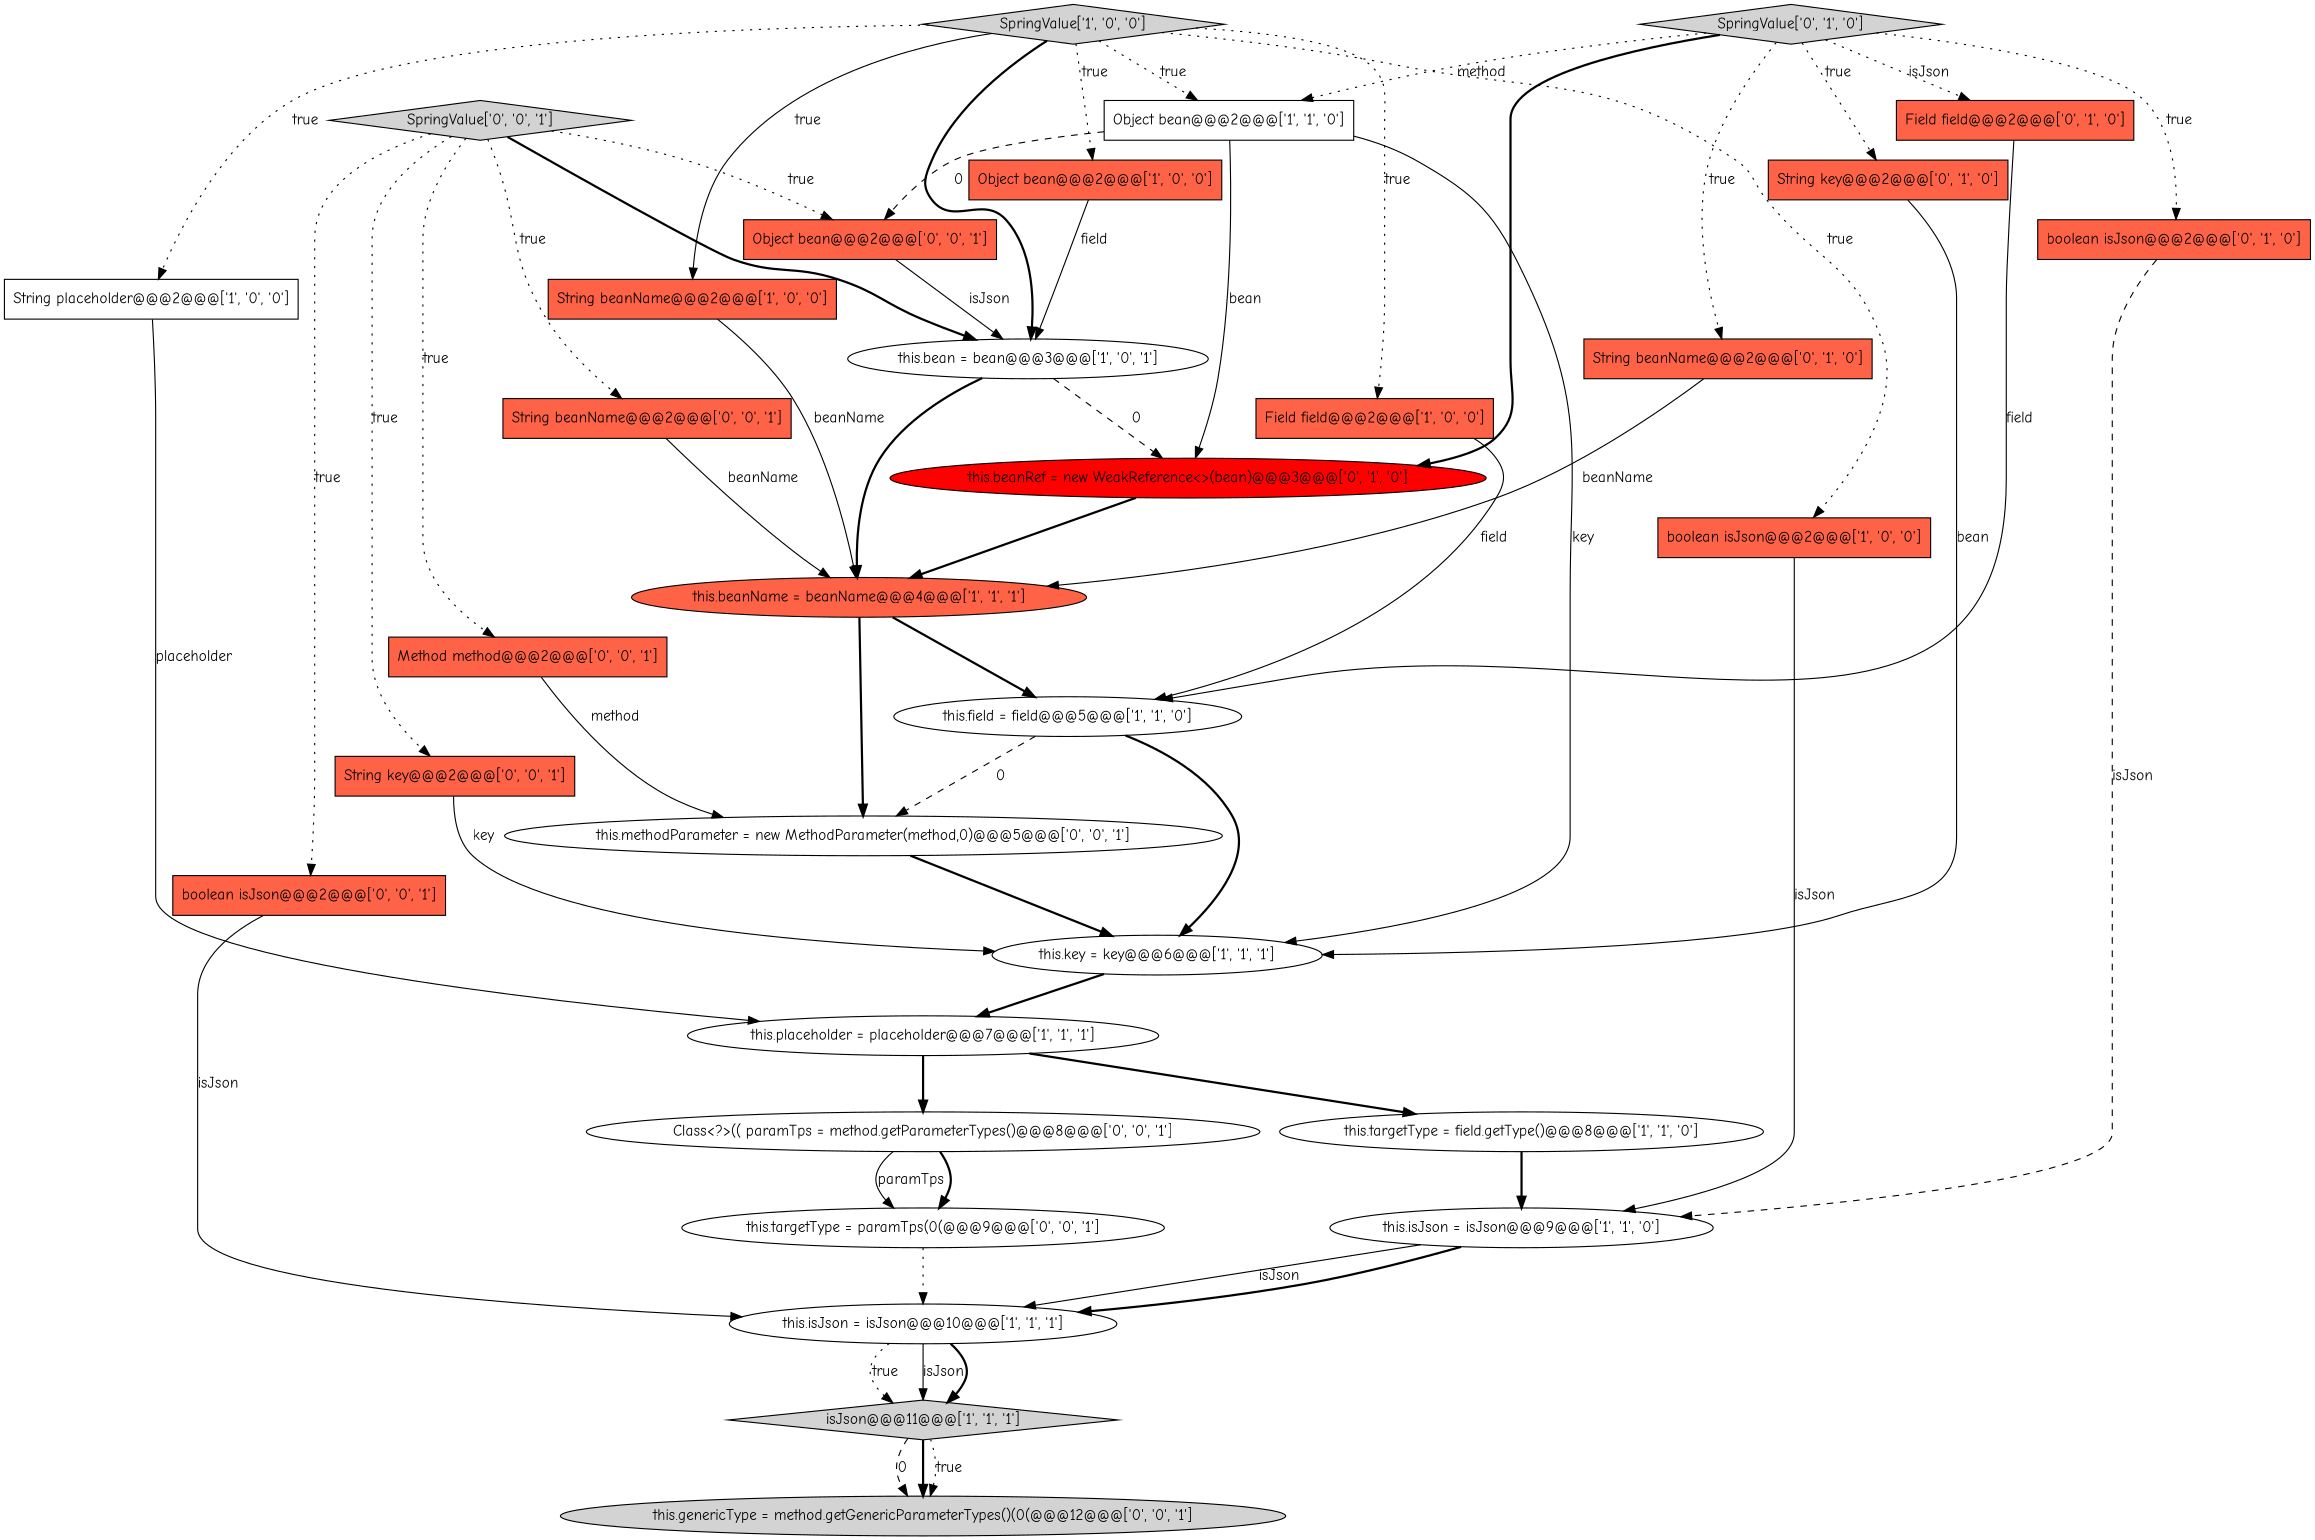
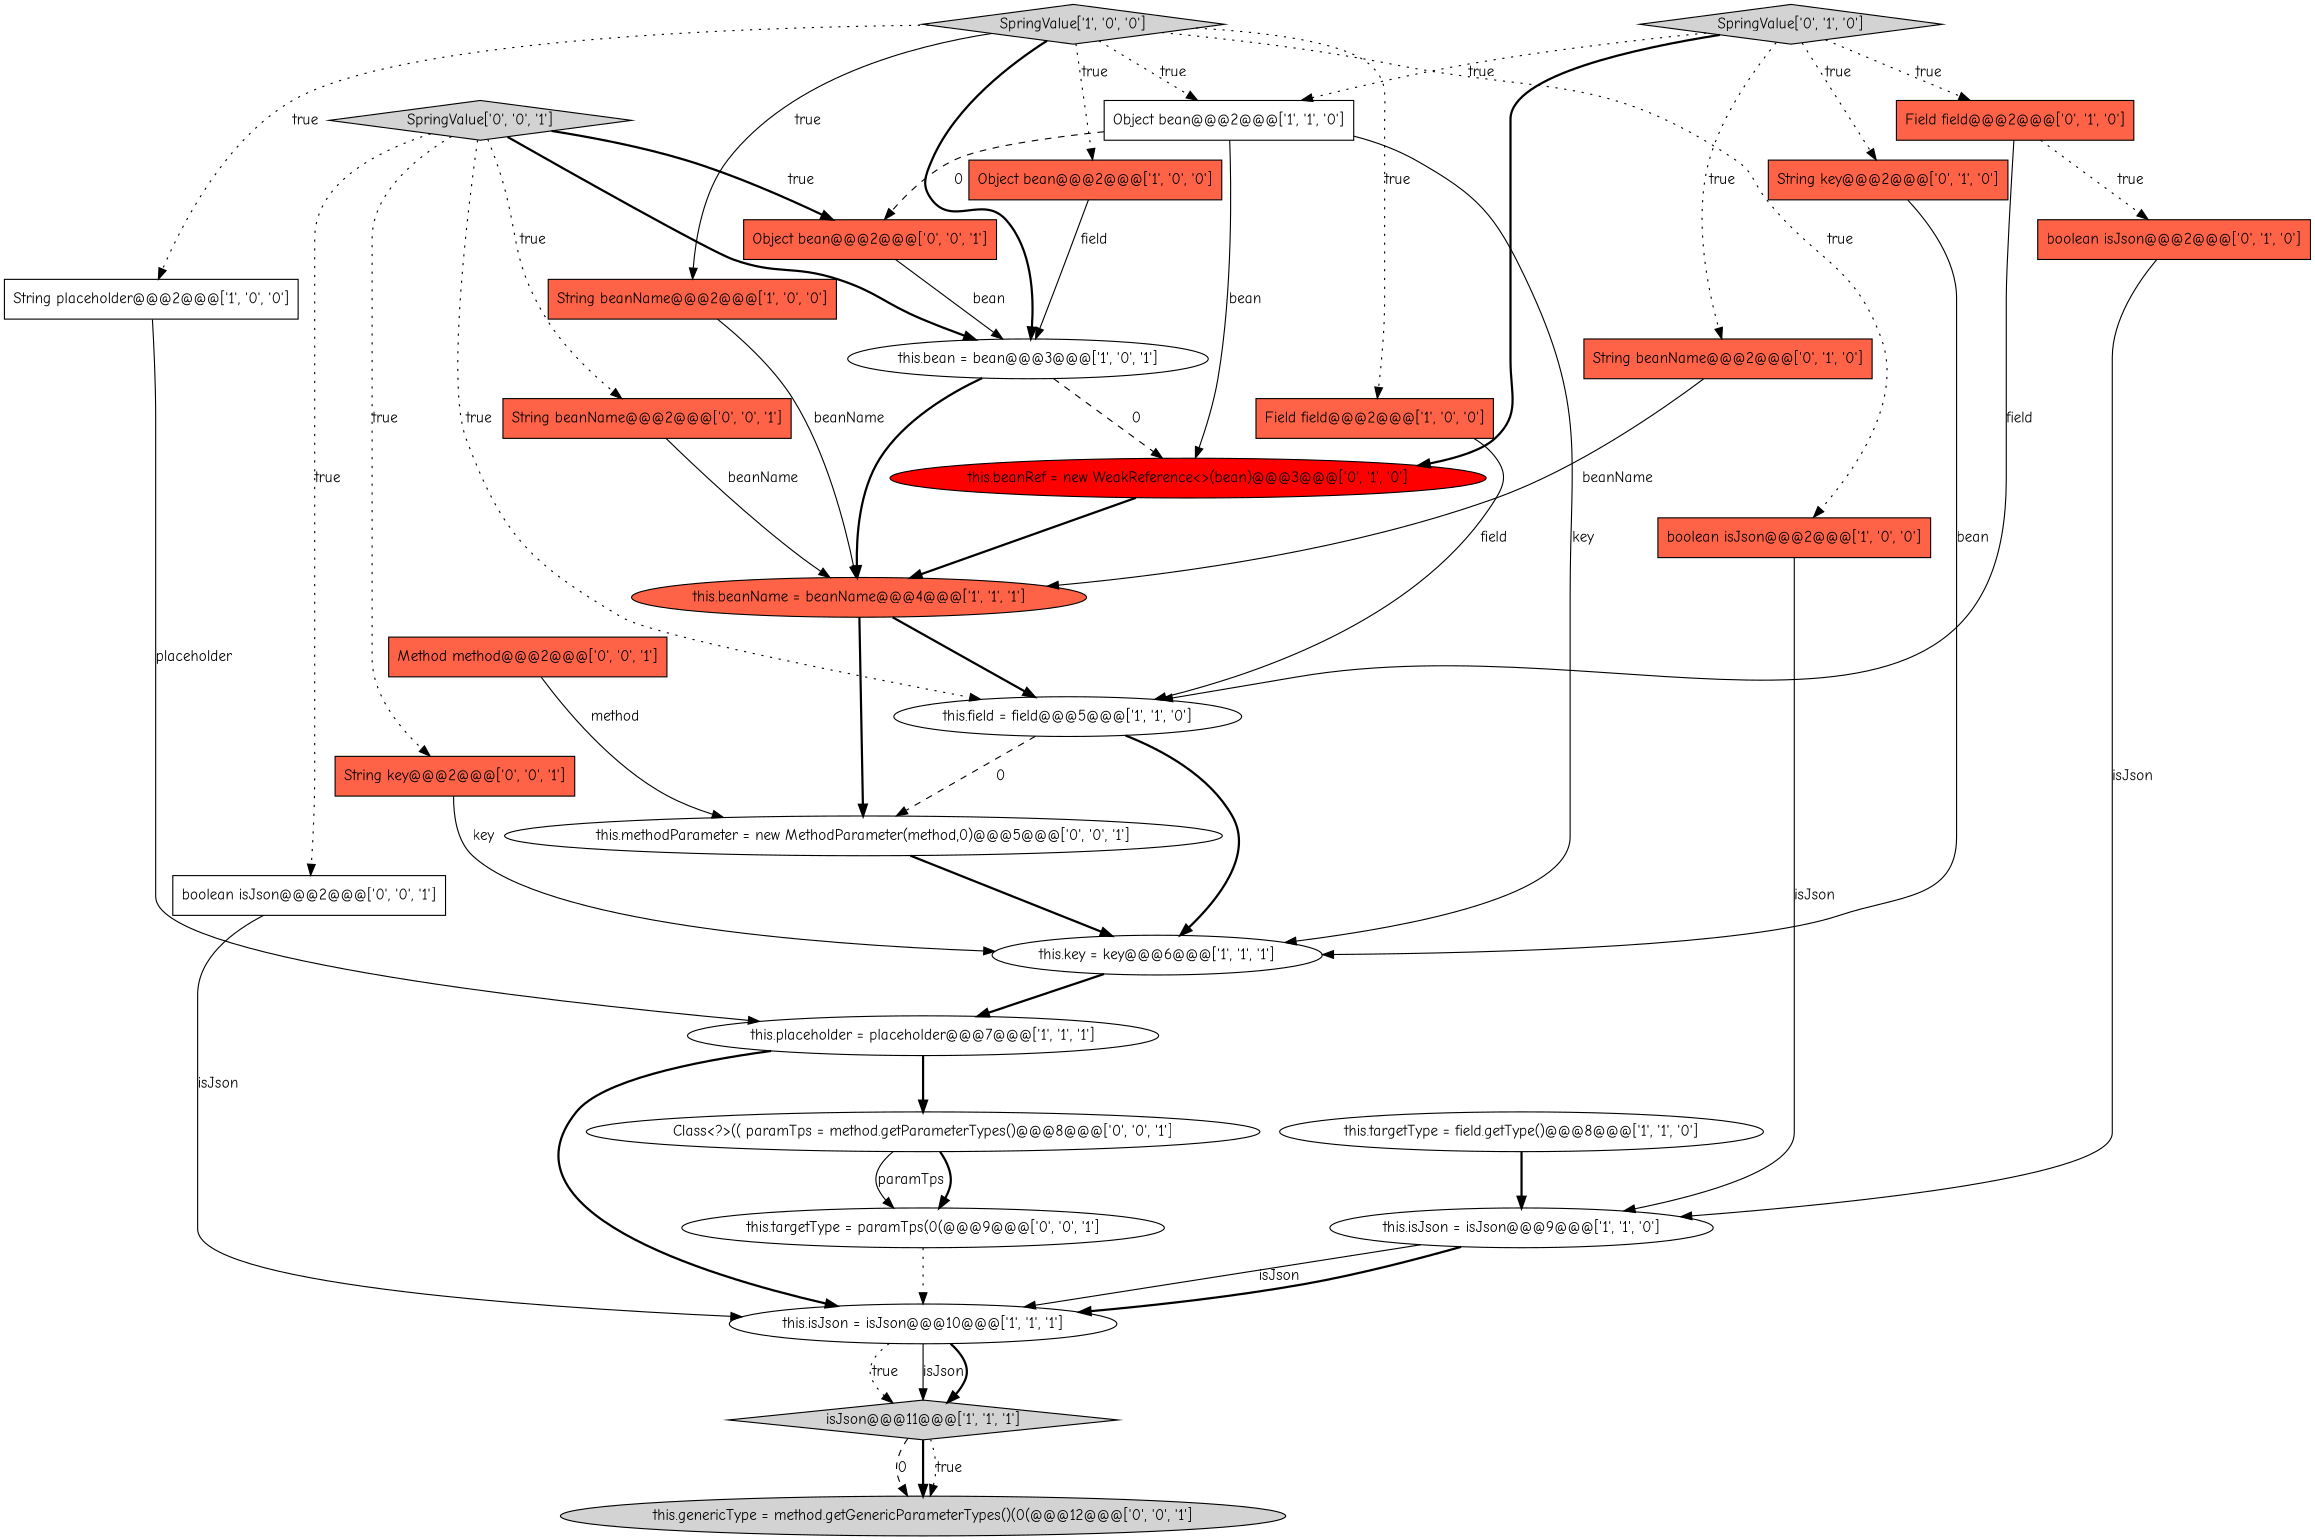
(2071, 66) -> (2090, 176)
(1482, 72) -> (1482, 72)
(1929, 72) -> (1929, 72)
(690, 162) -> (690, 162)
(989, 299) -> (989, 299)
(423, 391) -> (545, 565)
(309, 895) -> (309, 895)
(2112, 908) -> (2112, 908)
(1217, 1083) -> (570, 1186)
